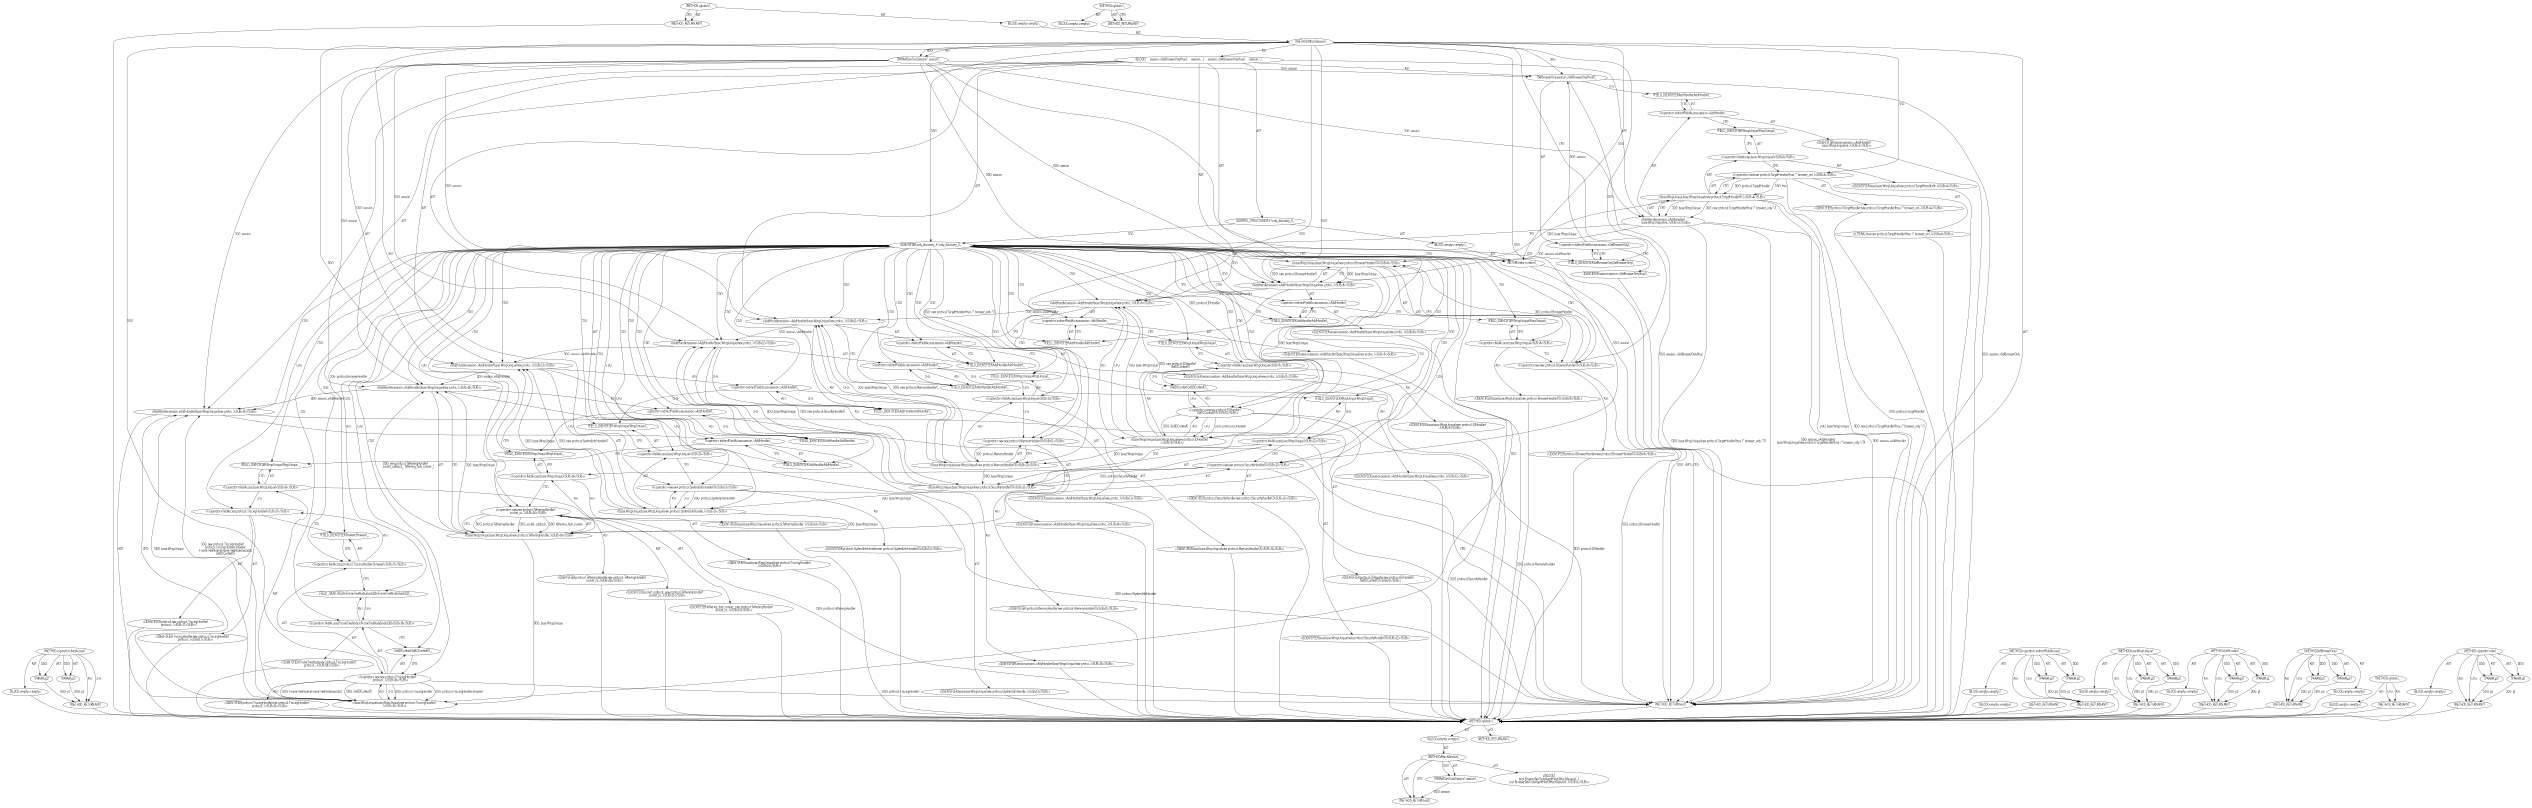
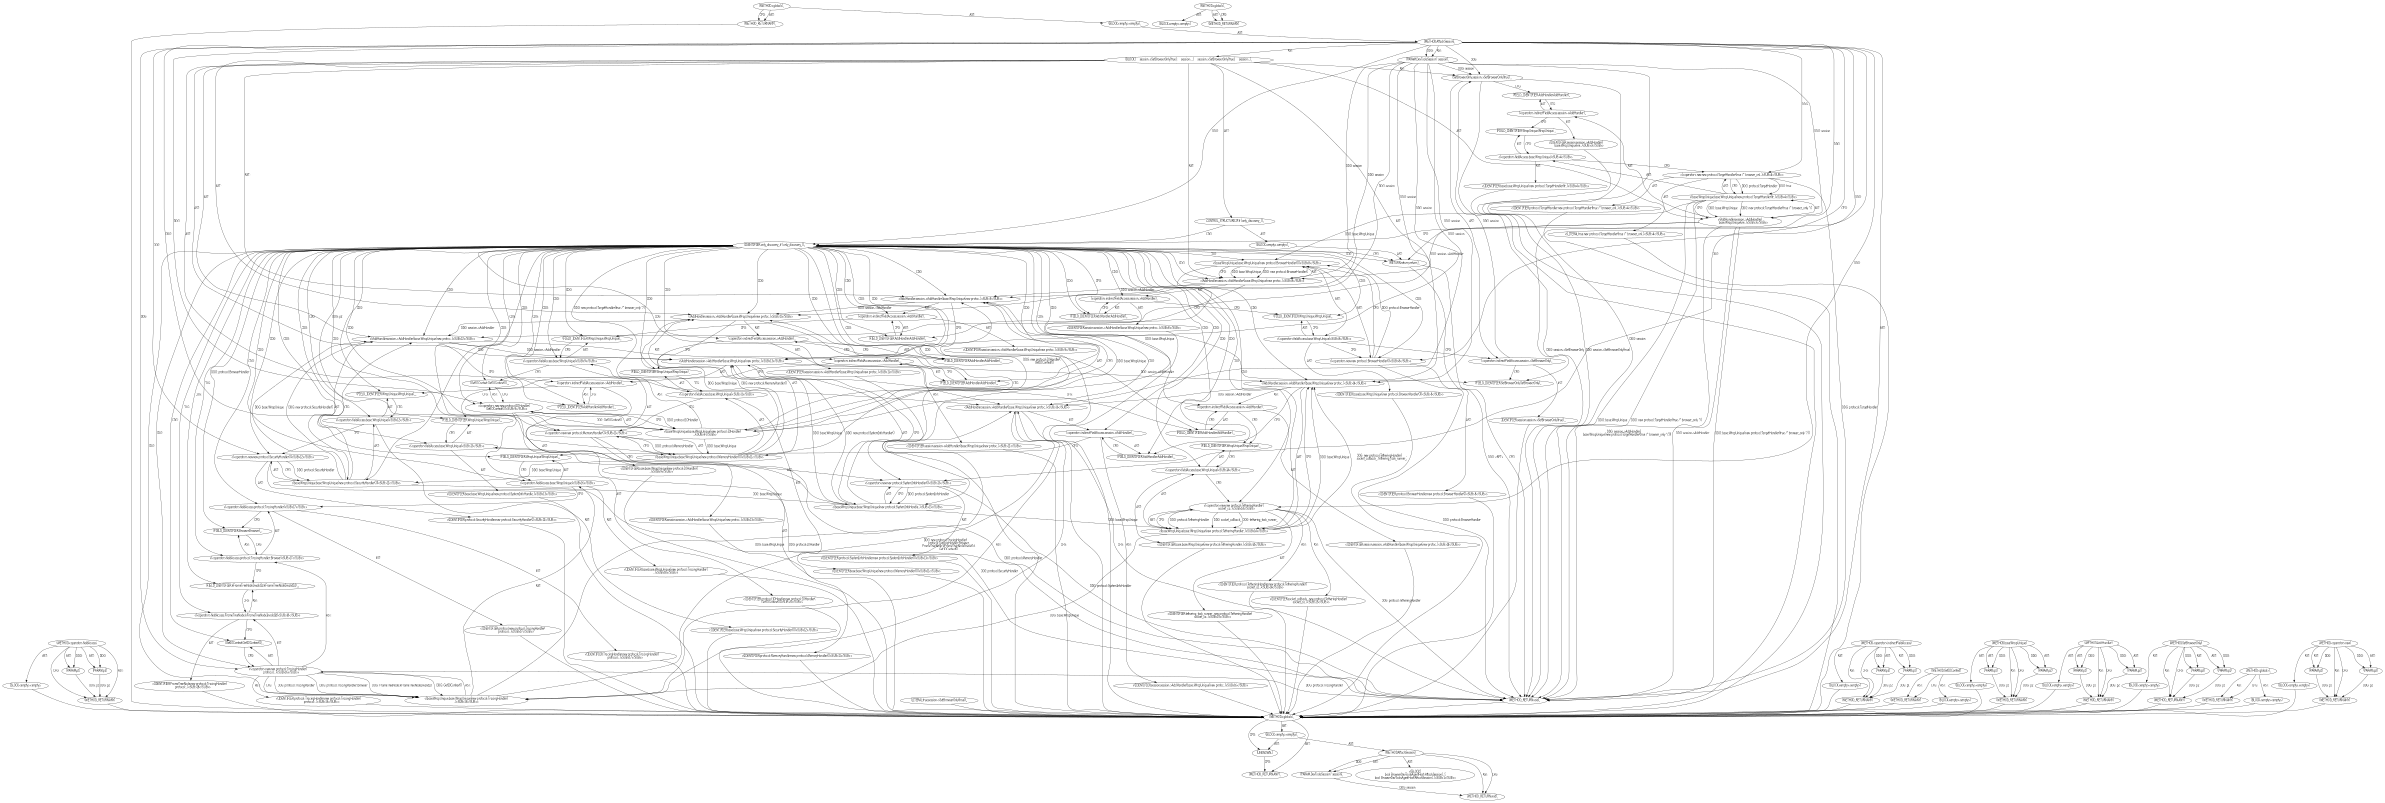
(1646, 254) -> (1561, 384)
none -> (285, 255)
(1592, 256) -> (1415, 350)
(1205, 304) -> (557, 299)
(596, 332) -> (305, 328)
(1452, 332) -> (337, 317)
(927, 472) -> (1130, 255)
none -> (1946, 671)
none -> (939, 701)
none -> (1265, 753)
